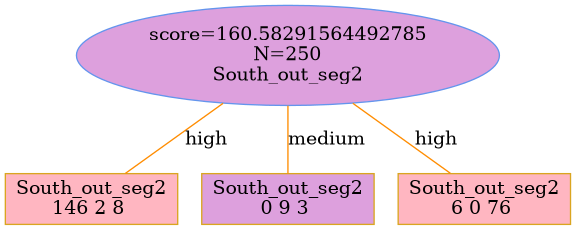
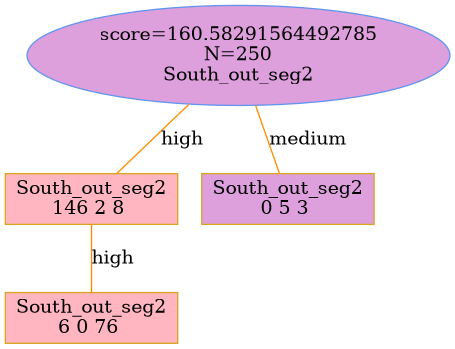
(402, 138) -> (92, 258)
(288, 199) -> (288, 199)
